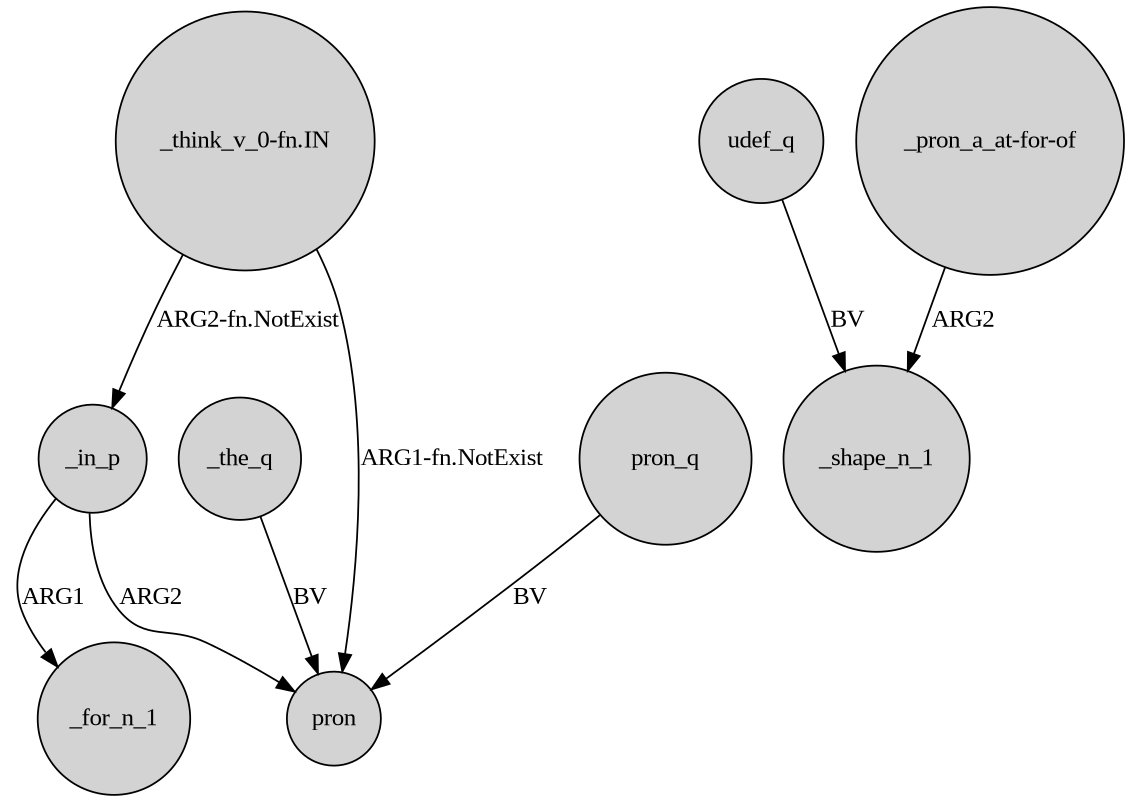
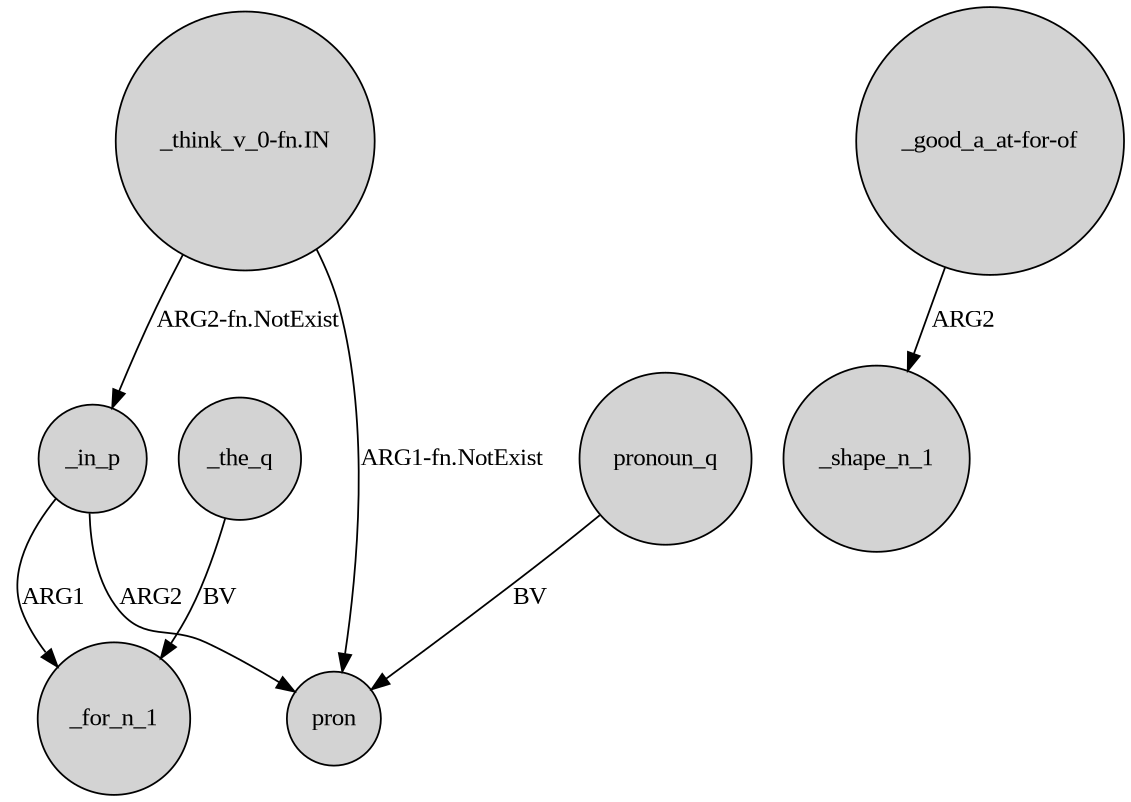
(761, 141) -> none
(990, 141) -> (990, 141)
(666, 459) -> (666, 459)
(286, 587) -> (203, 583)
